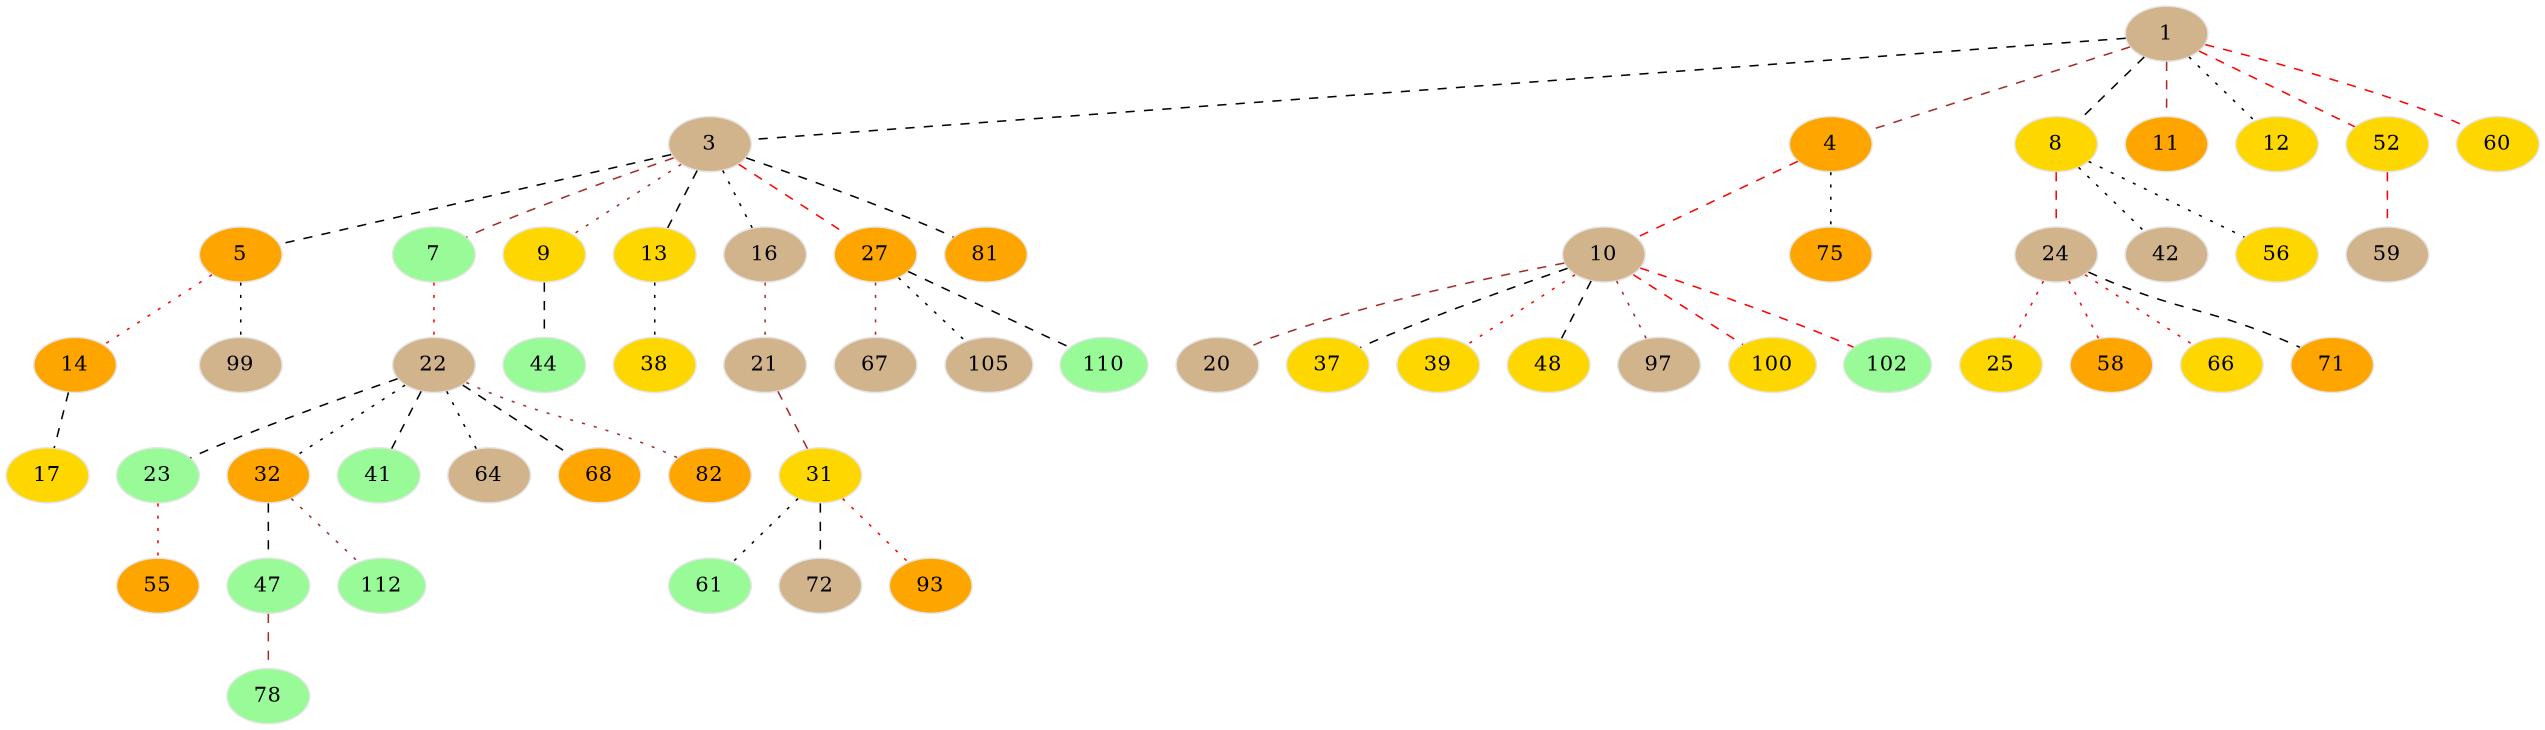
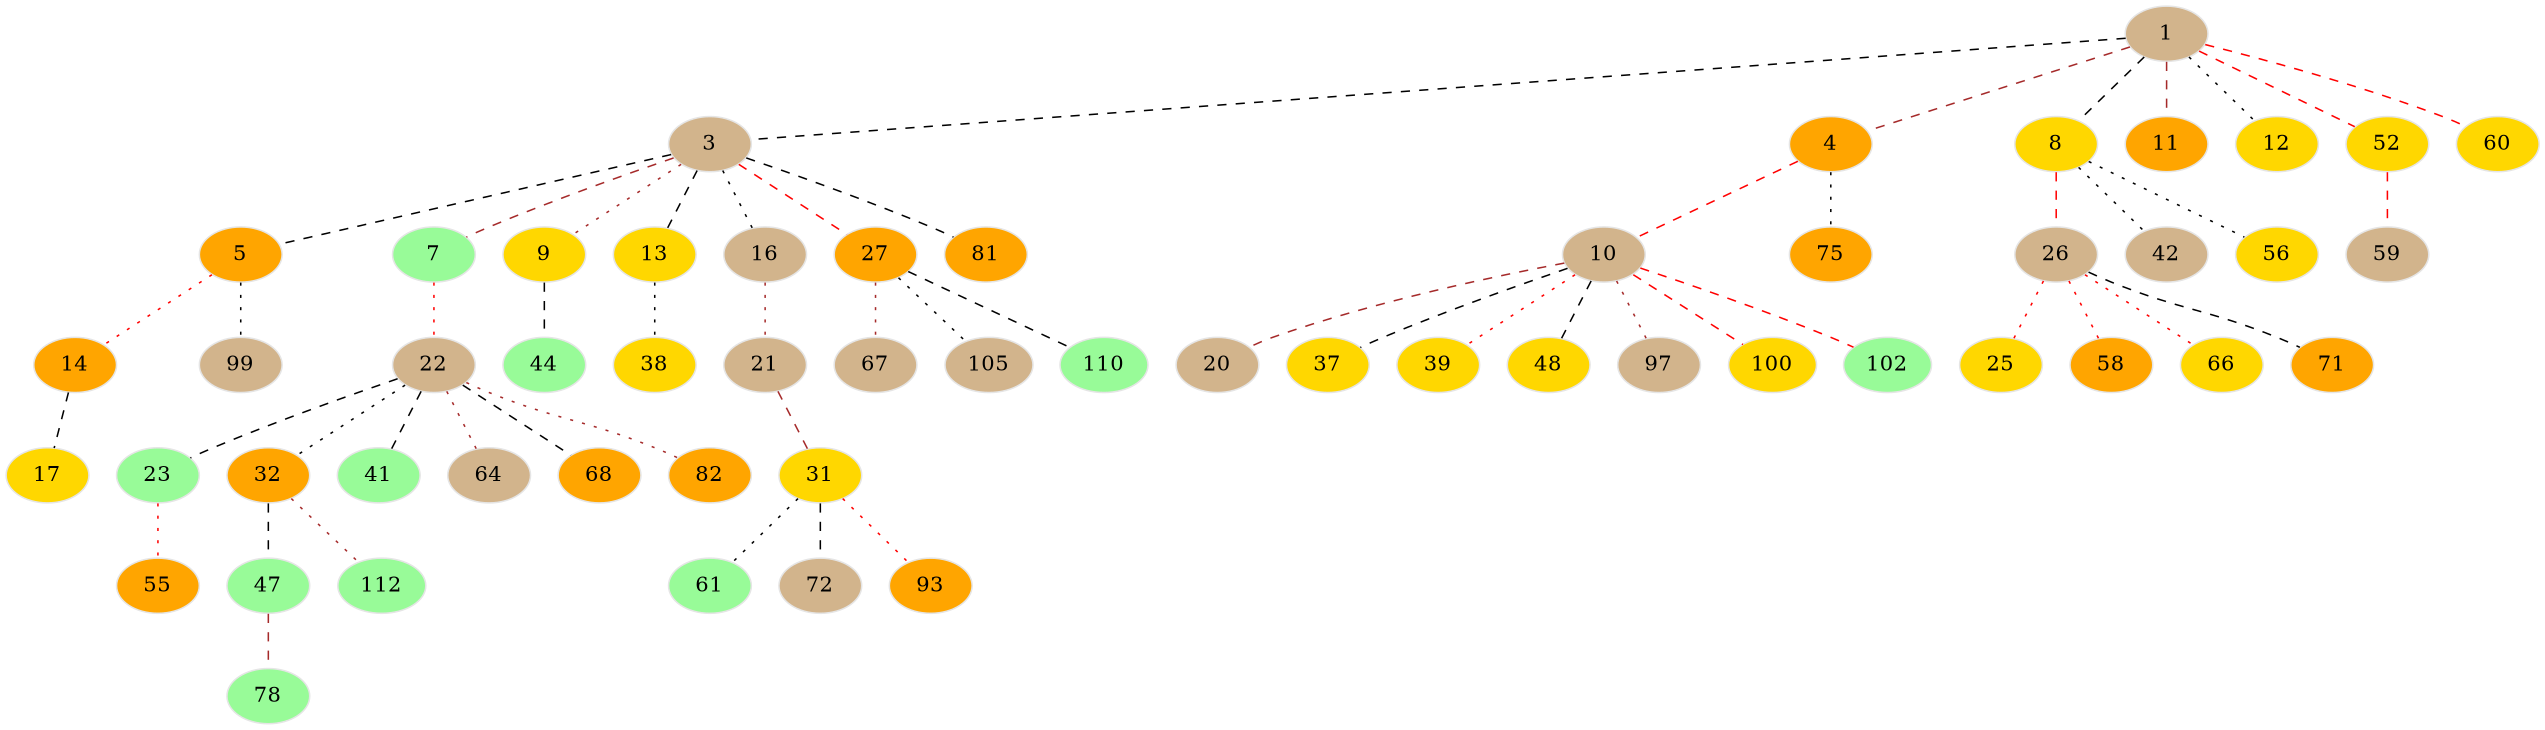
(2056, 255) -> (2056, 255)
(462, 420) -> (462, 420)
